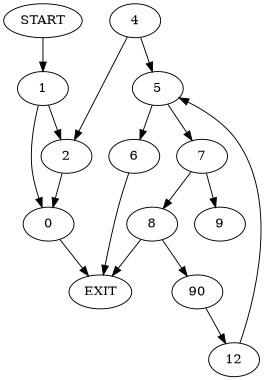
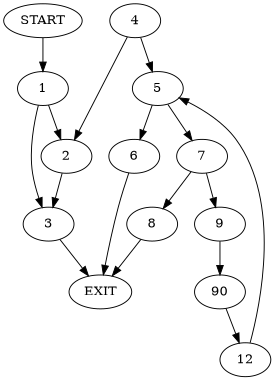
(49, 224) -> (49, 224)
(172, 254) -> (220, 253)
